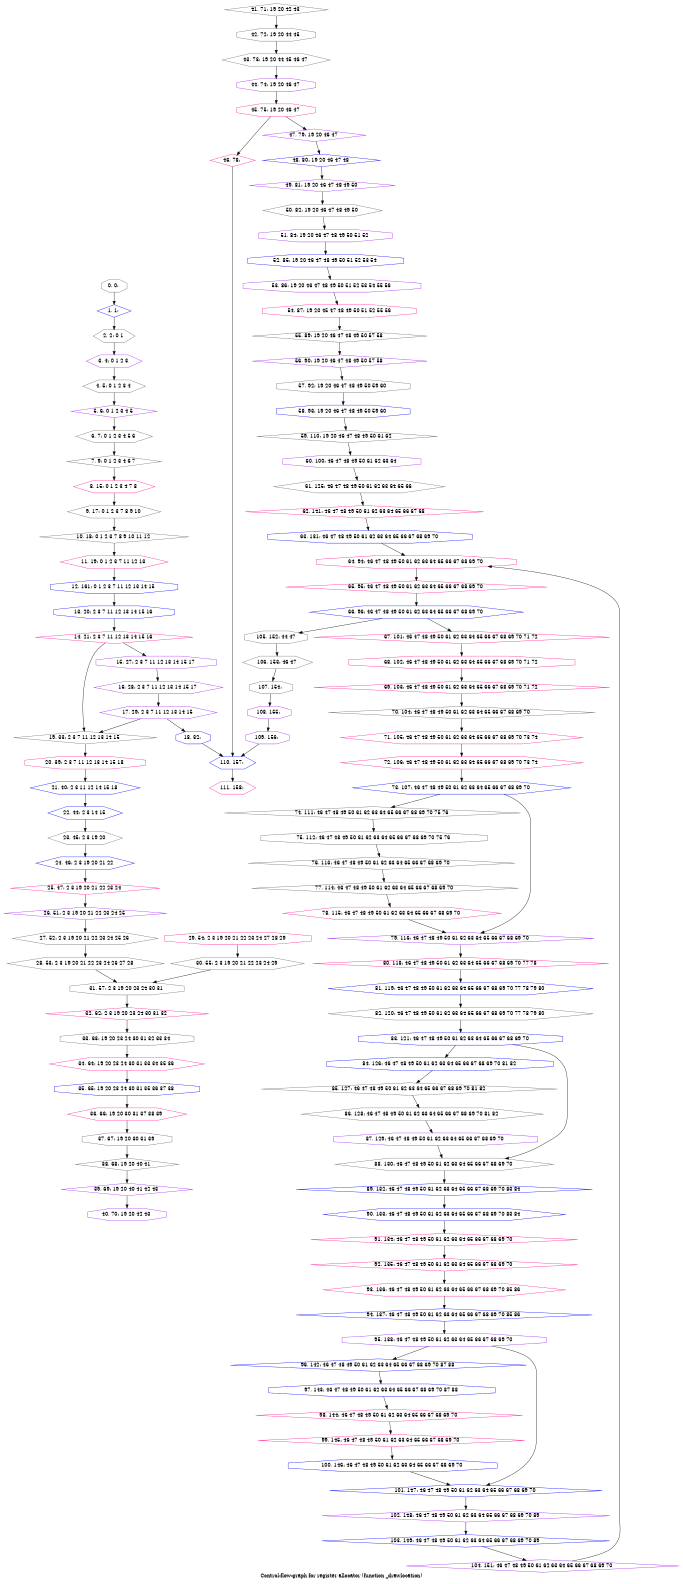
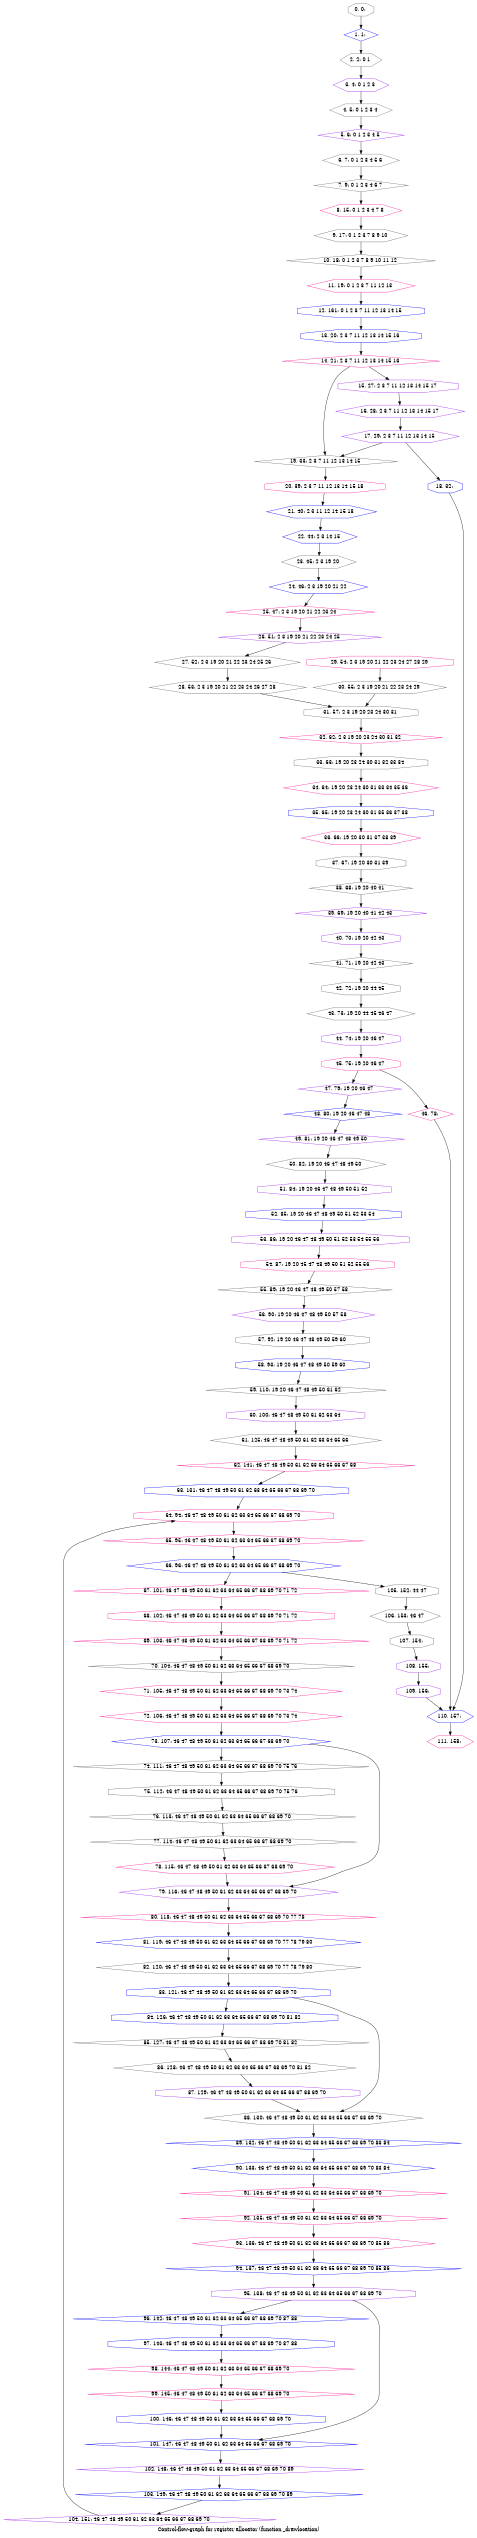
(340, 361) -> (303, 1315)
(461, 938) -> (229, 1892)
none -> (361, 949)
